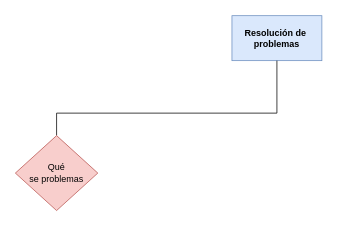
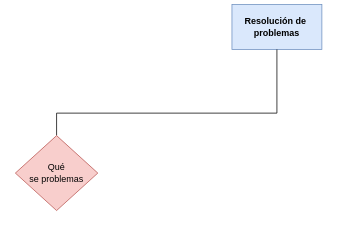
(277, 38) -> (277, 27)
